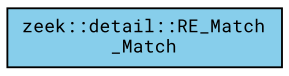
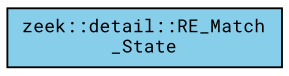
(145, 38) -> (145, 38)
